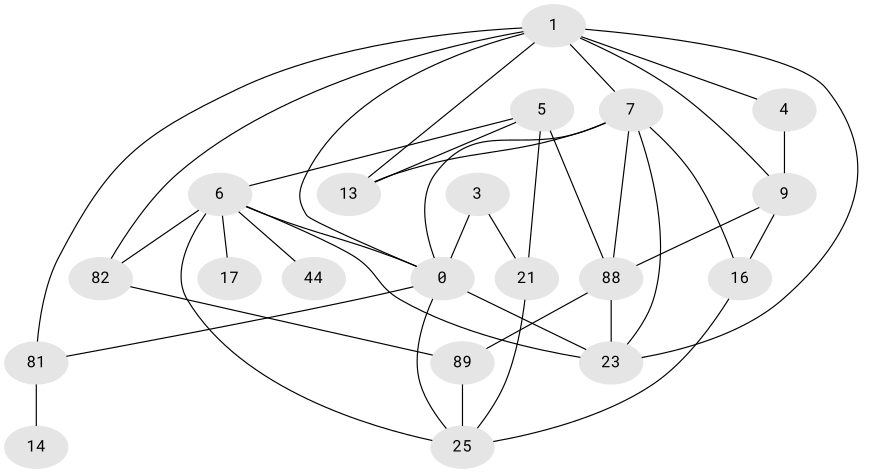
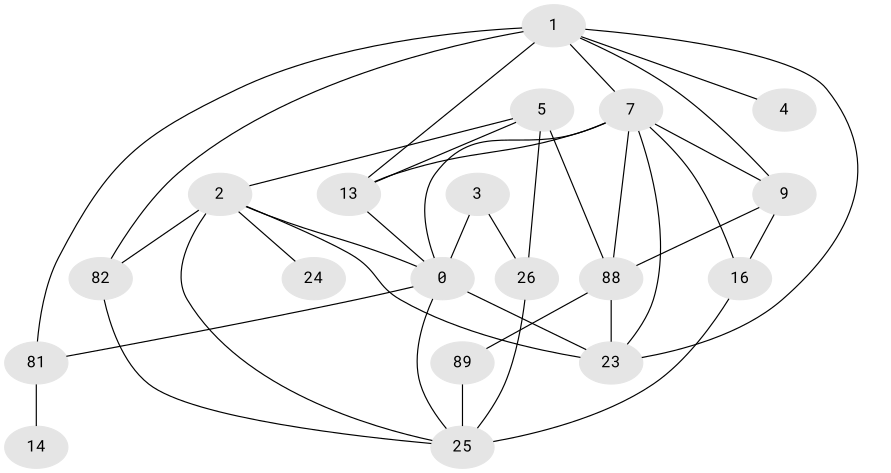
(336, 133) -> (396, 237)
(784, 152) -> (708, 152)
(220, 194) -> (220, 194)
(229, 279) -> none
(314, 279) -> (314, 279)
(527, 279) -> (527, 279)
(289, 323) -> (239, 416)
